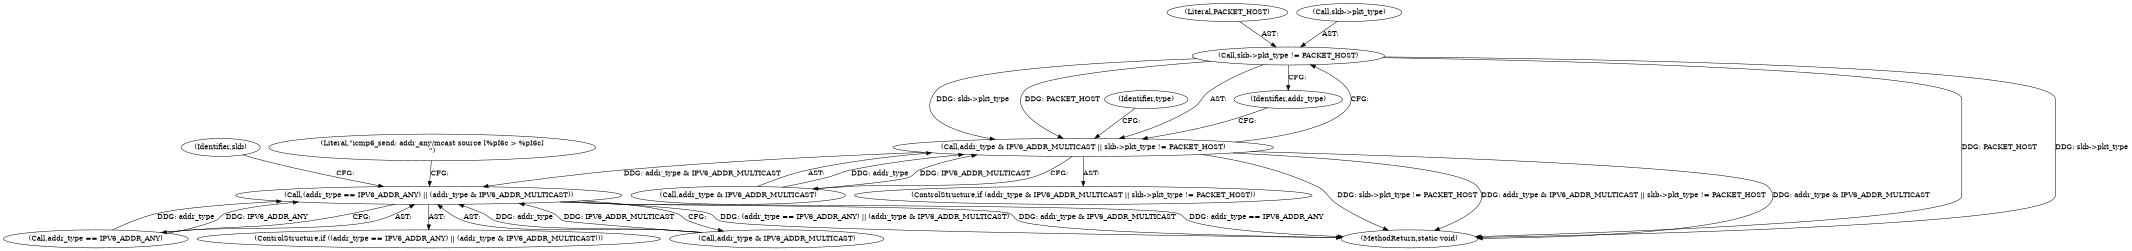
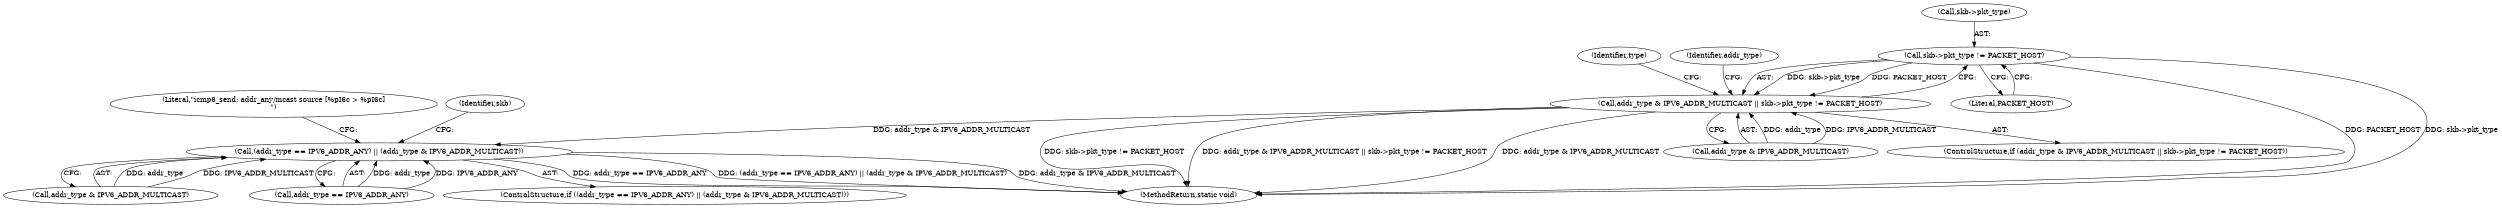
(1271, 34) -> (2024, 78)
(1288, 75) -> (1989, 79)
